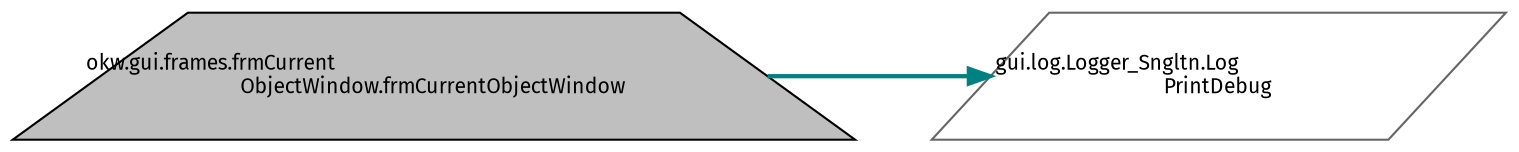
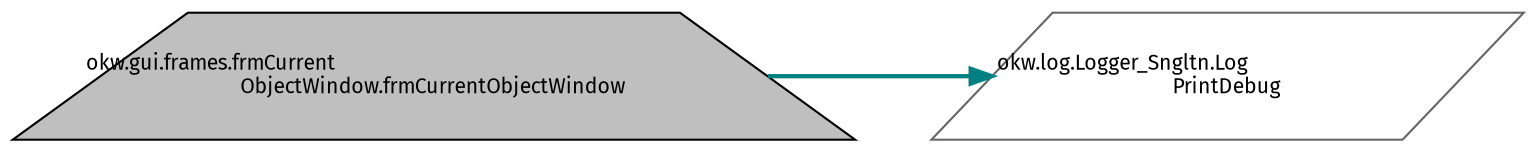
(1219, 76) -> (1228, 76)
